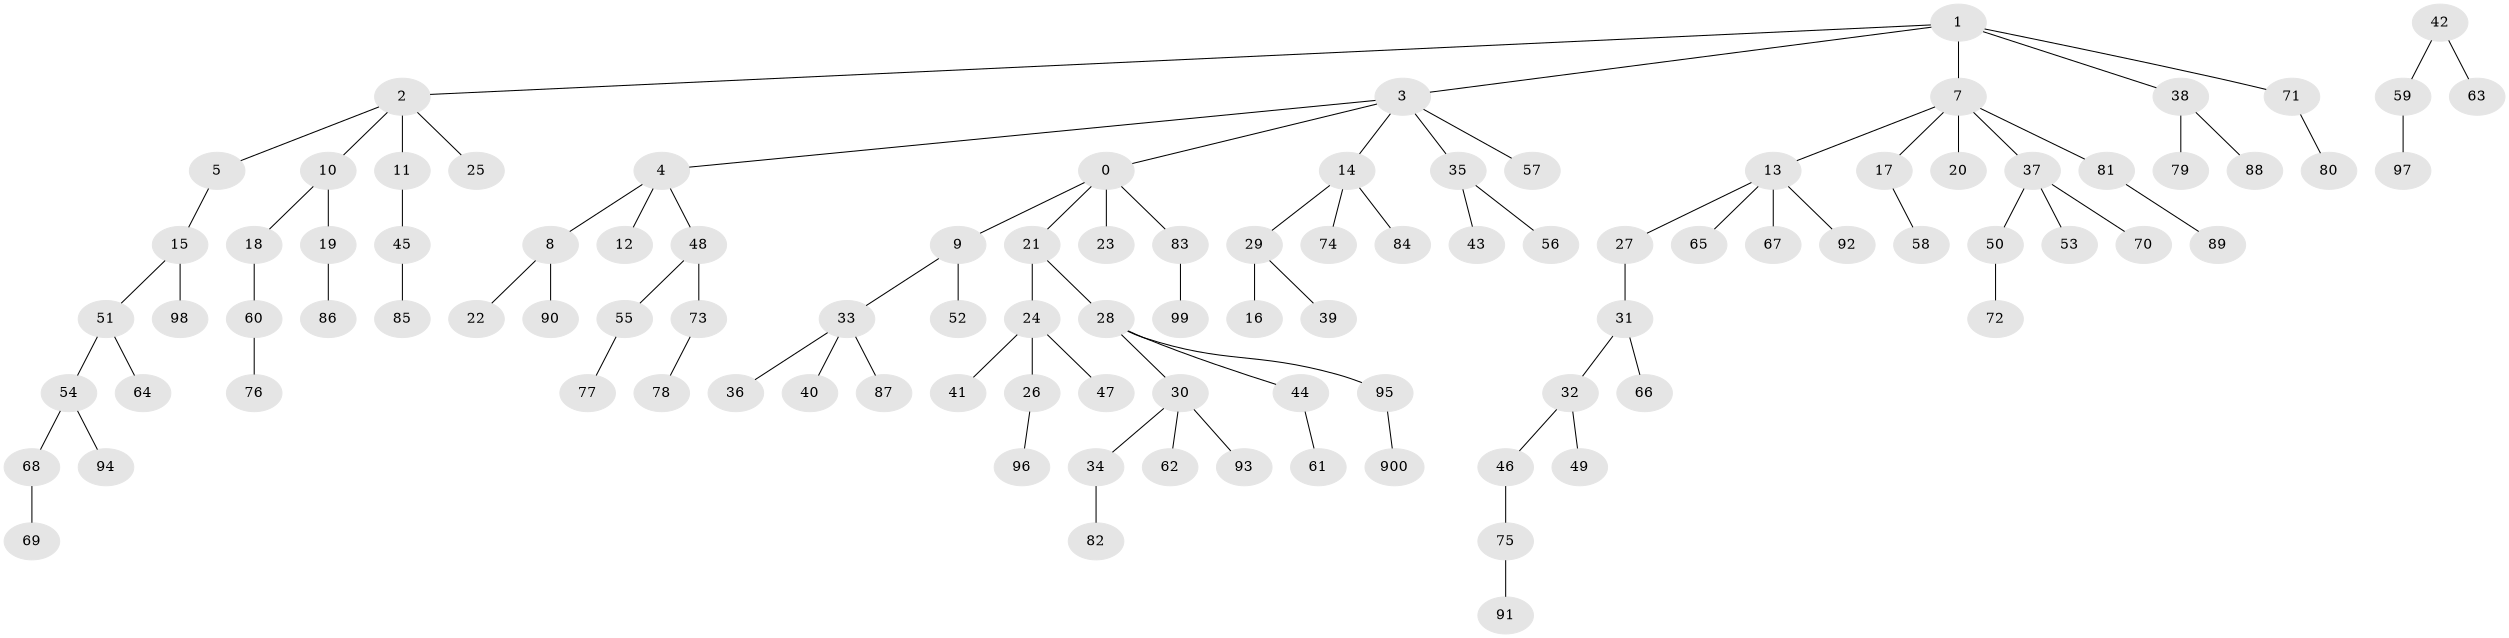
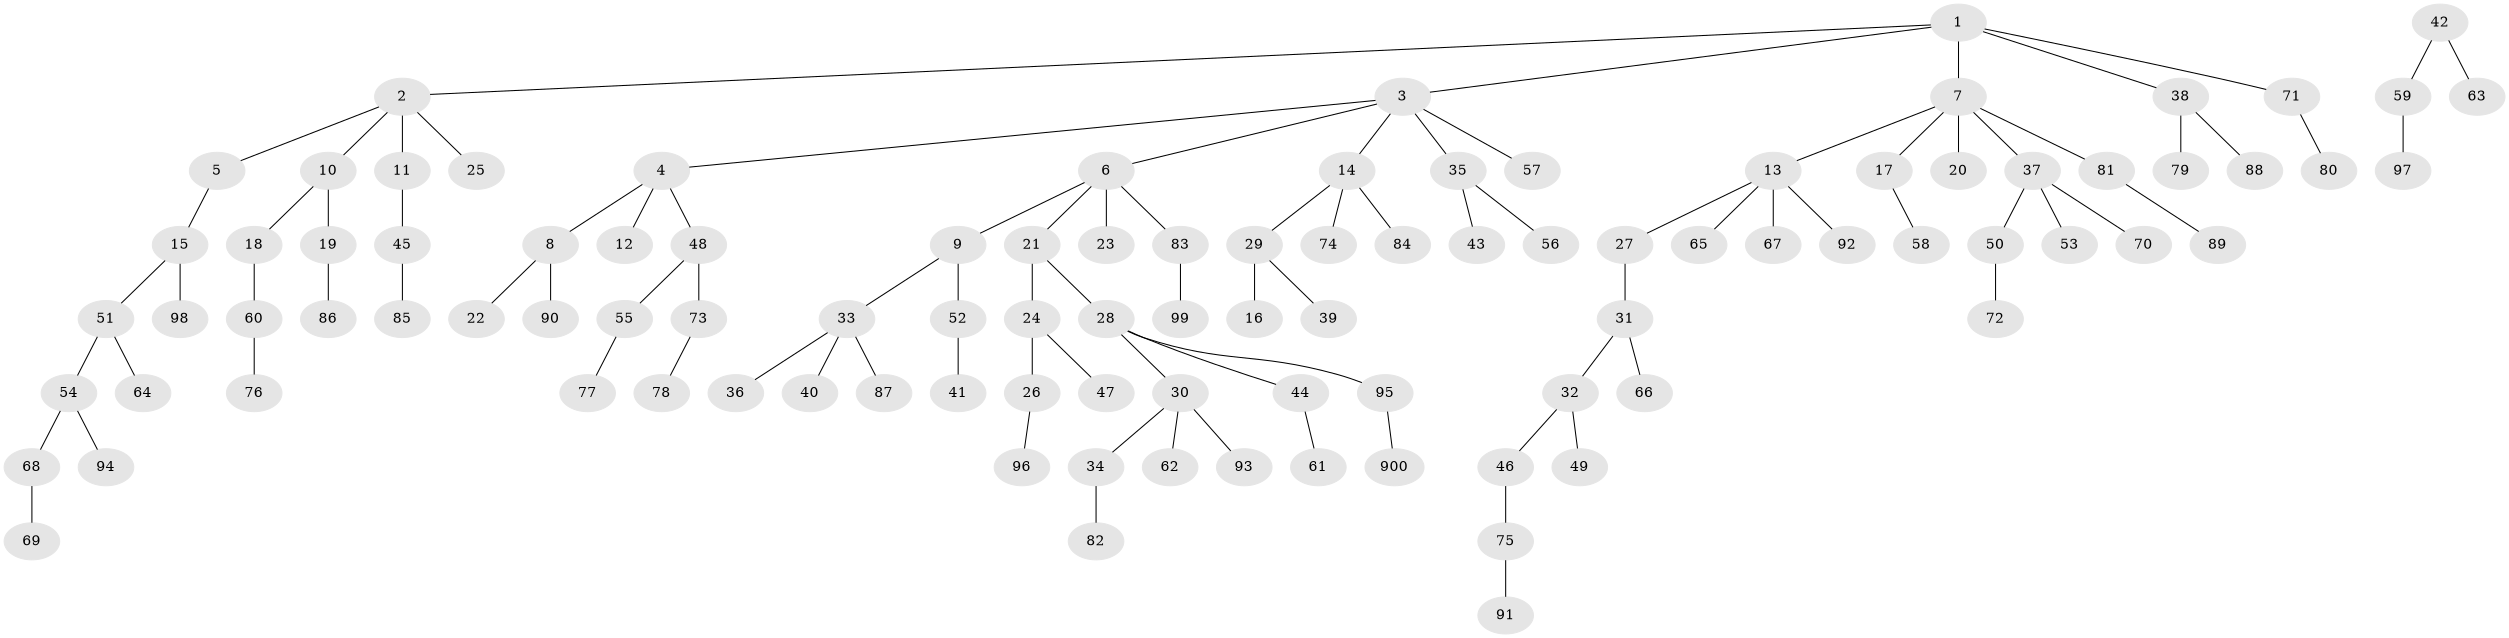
(1106, 171) -> (1106, 171)
(995, 356) -> (958, 356)
